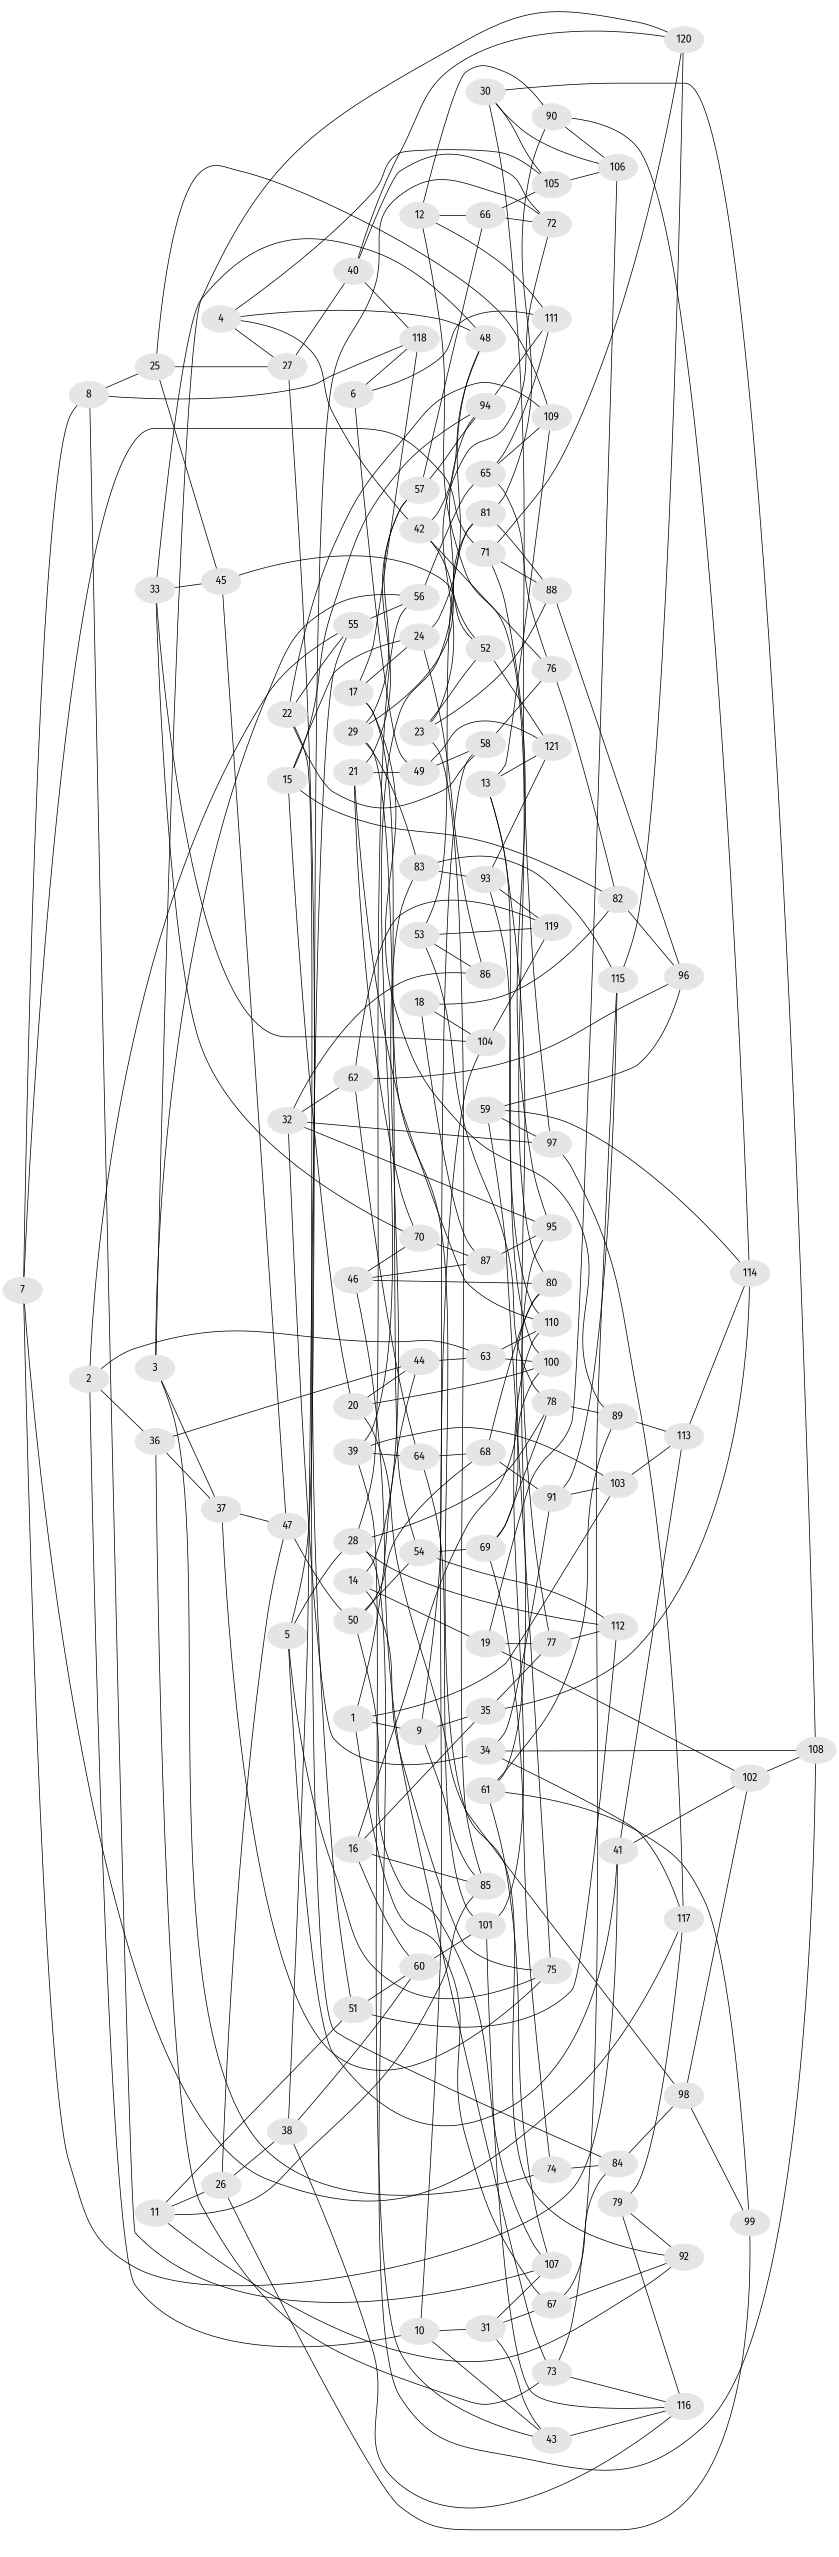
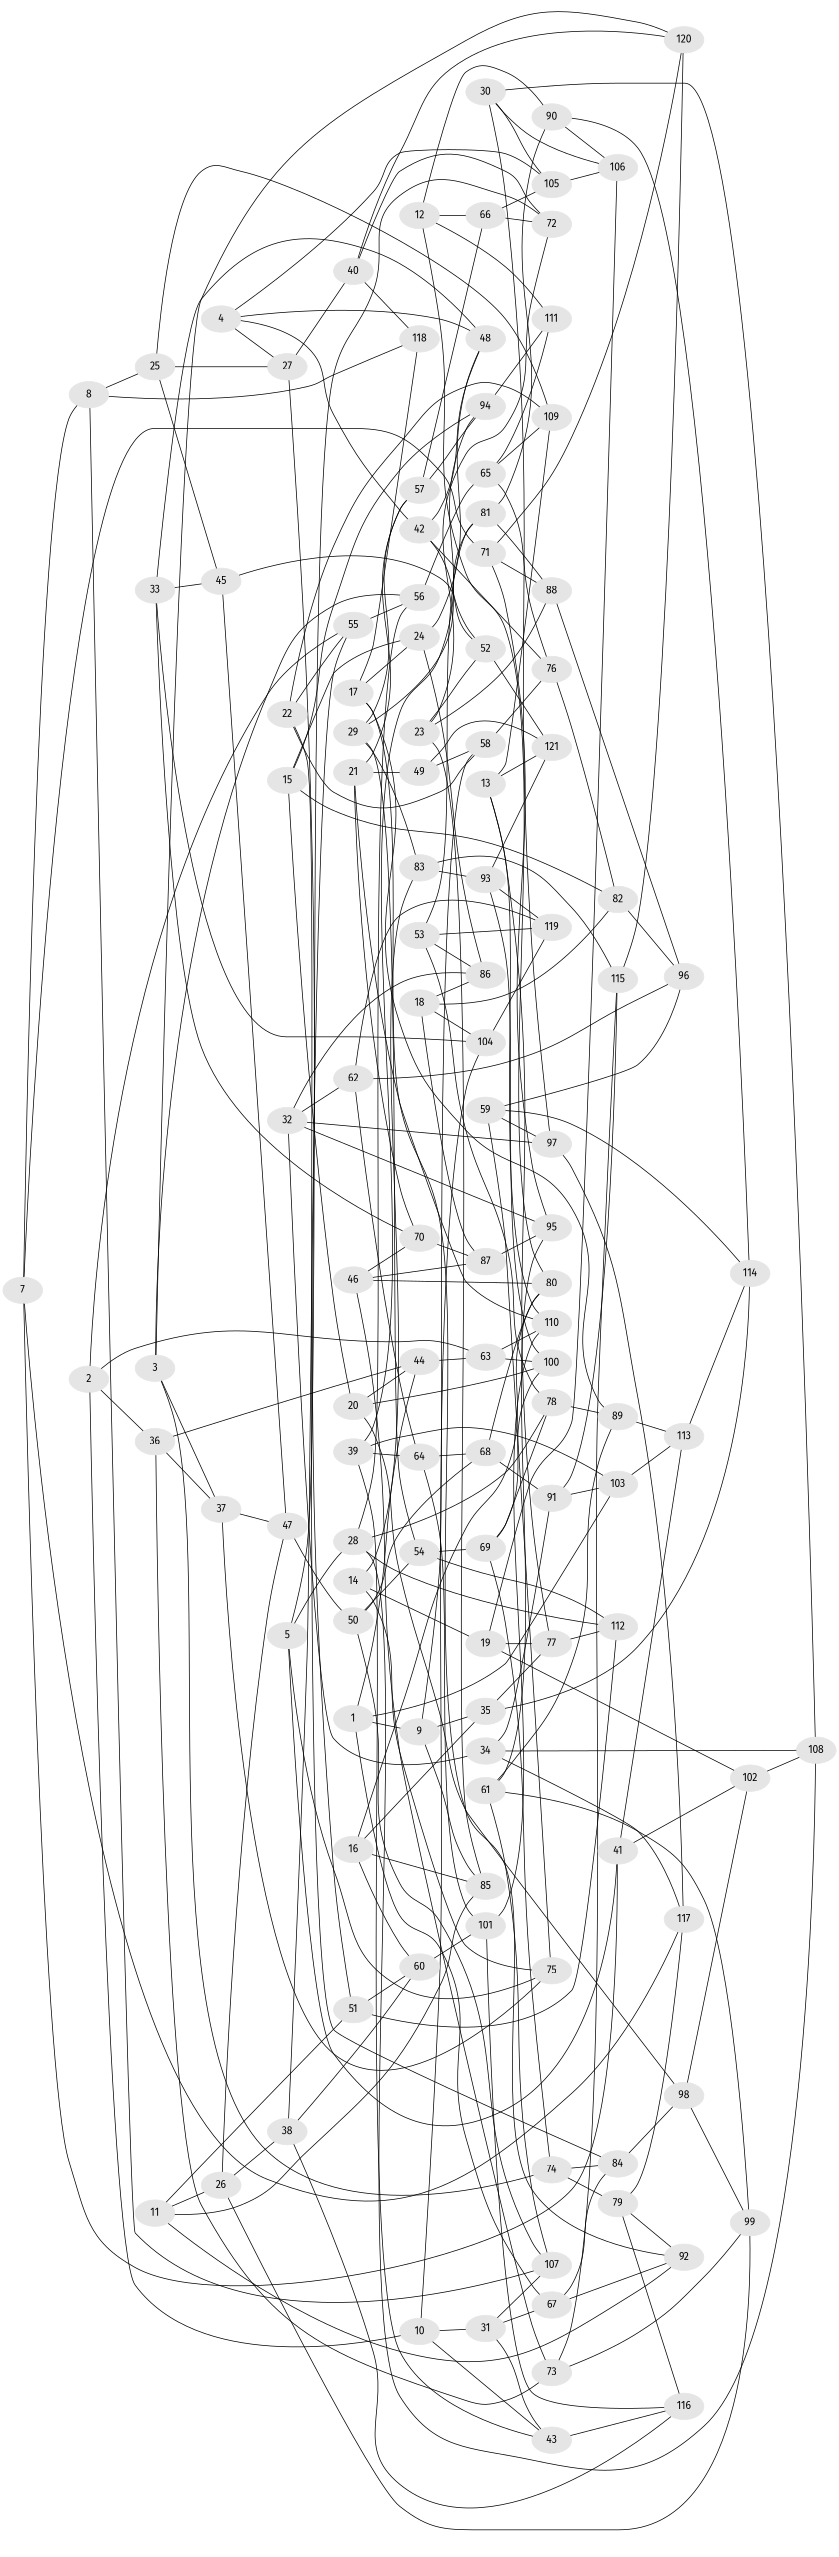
(353, 395) -> none
none -> (453, 989)
none -> (583, 2186)
(618, 2389) -> (665, 2314)
